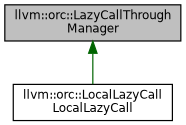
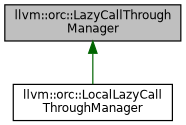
(93, 102) -> (93, 102)
